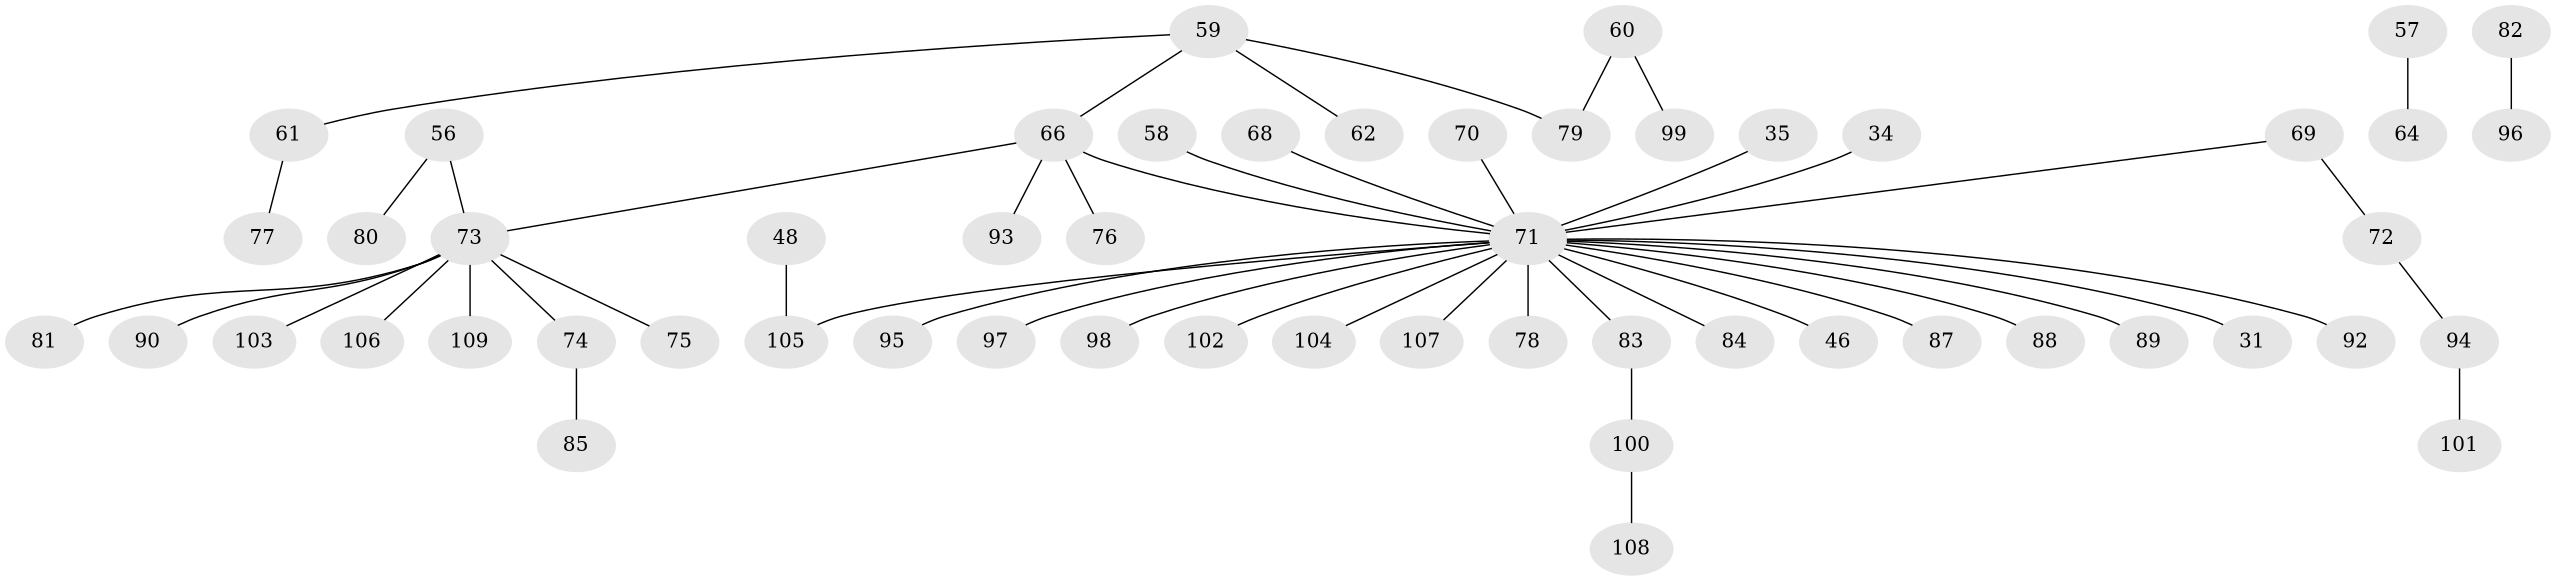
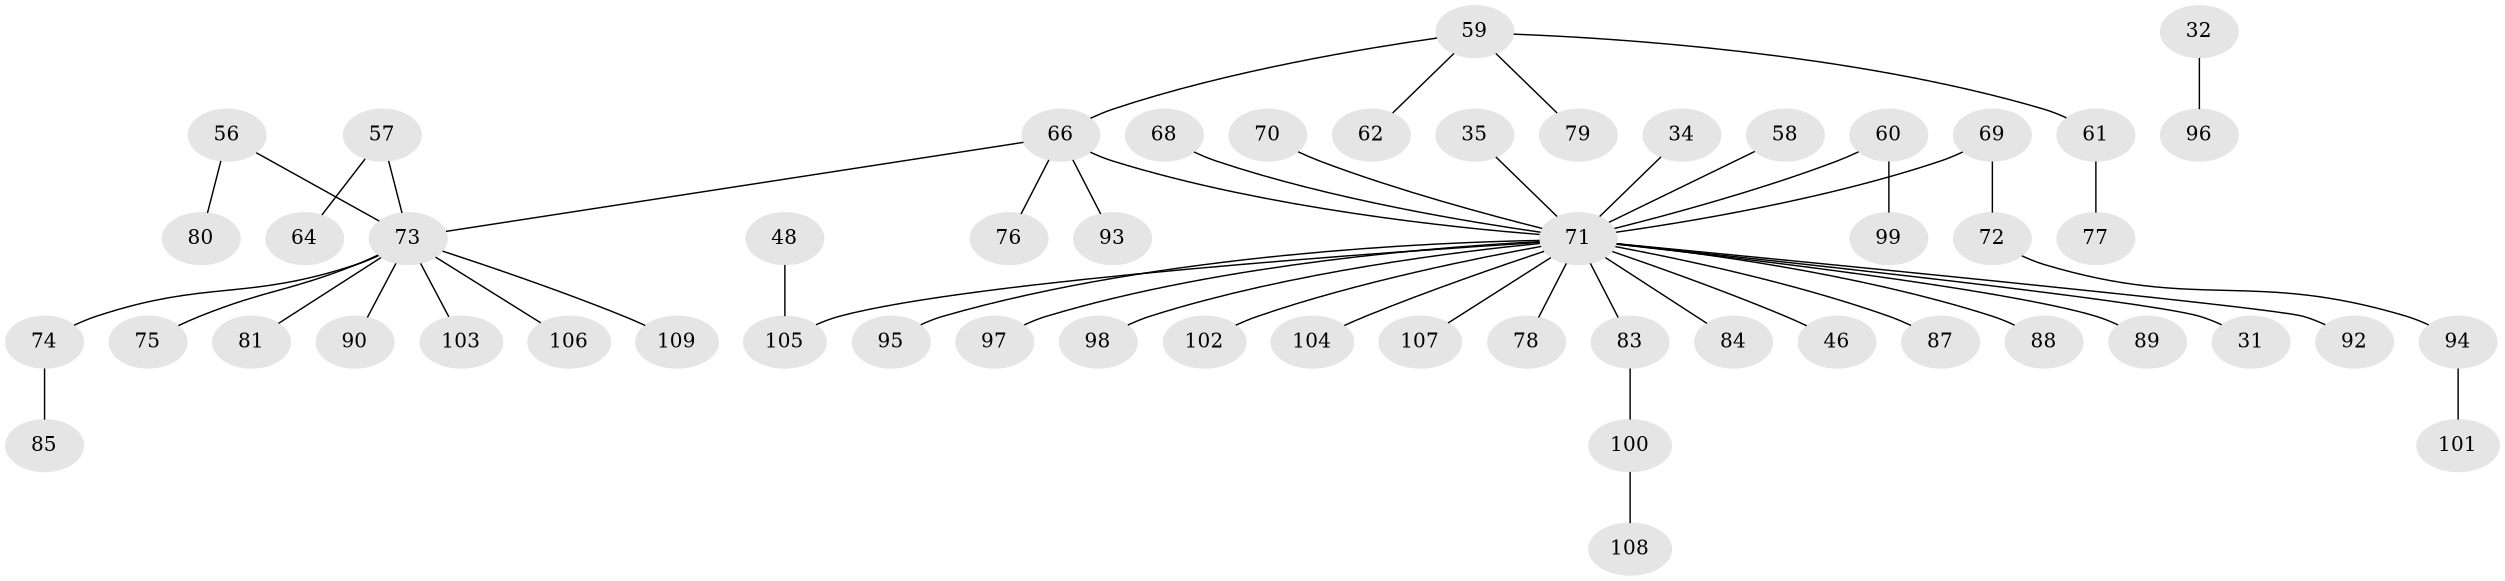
(2511, 32) -> (2199, 32)
(1597, 83) -> (1738, 194)
none -> (395, 187)
